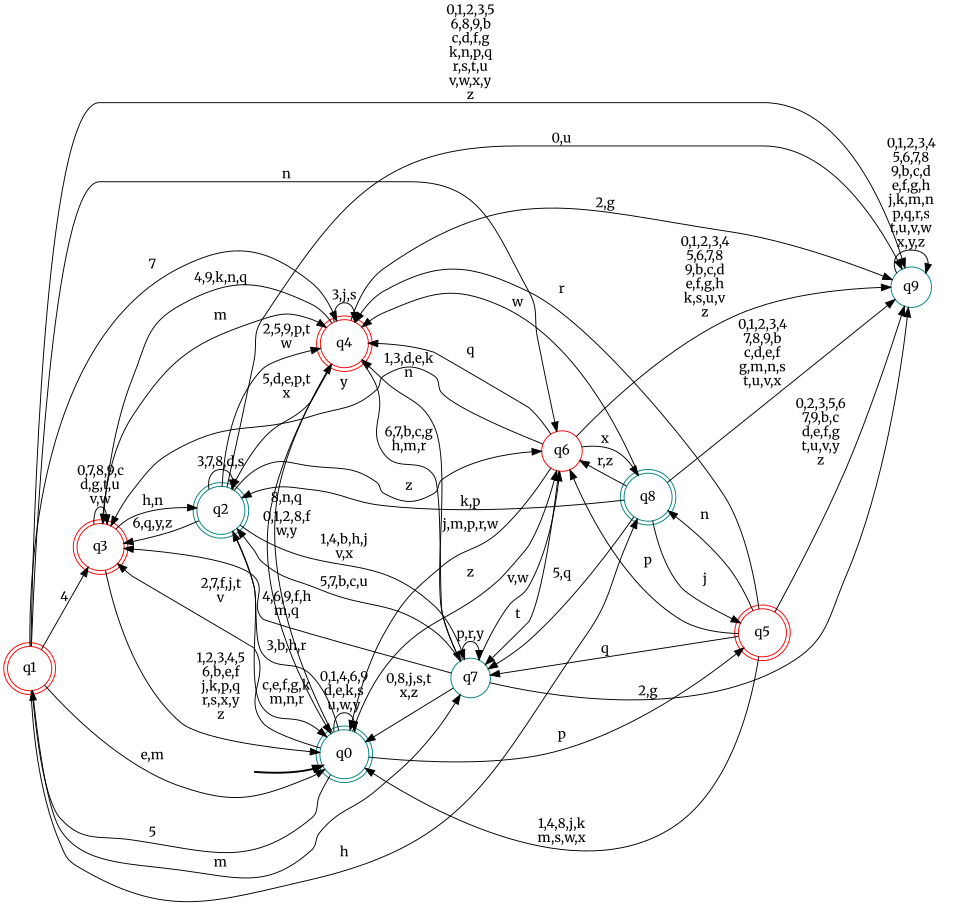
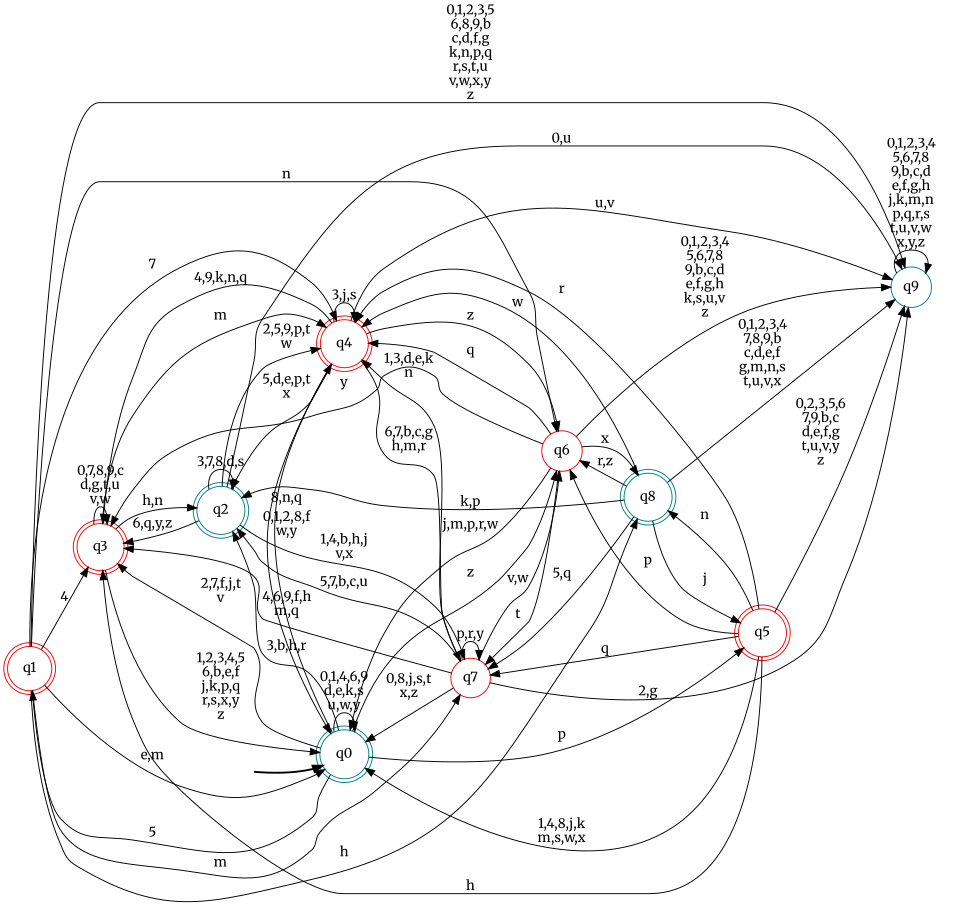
(605, 204) -> (605, 204)
(382, 492) -> (484, 331)
(471, 678) -> (471, 678)
(264, 709) -> none
none -> (428, 894)
